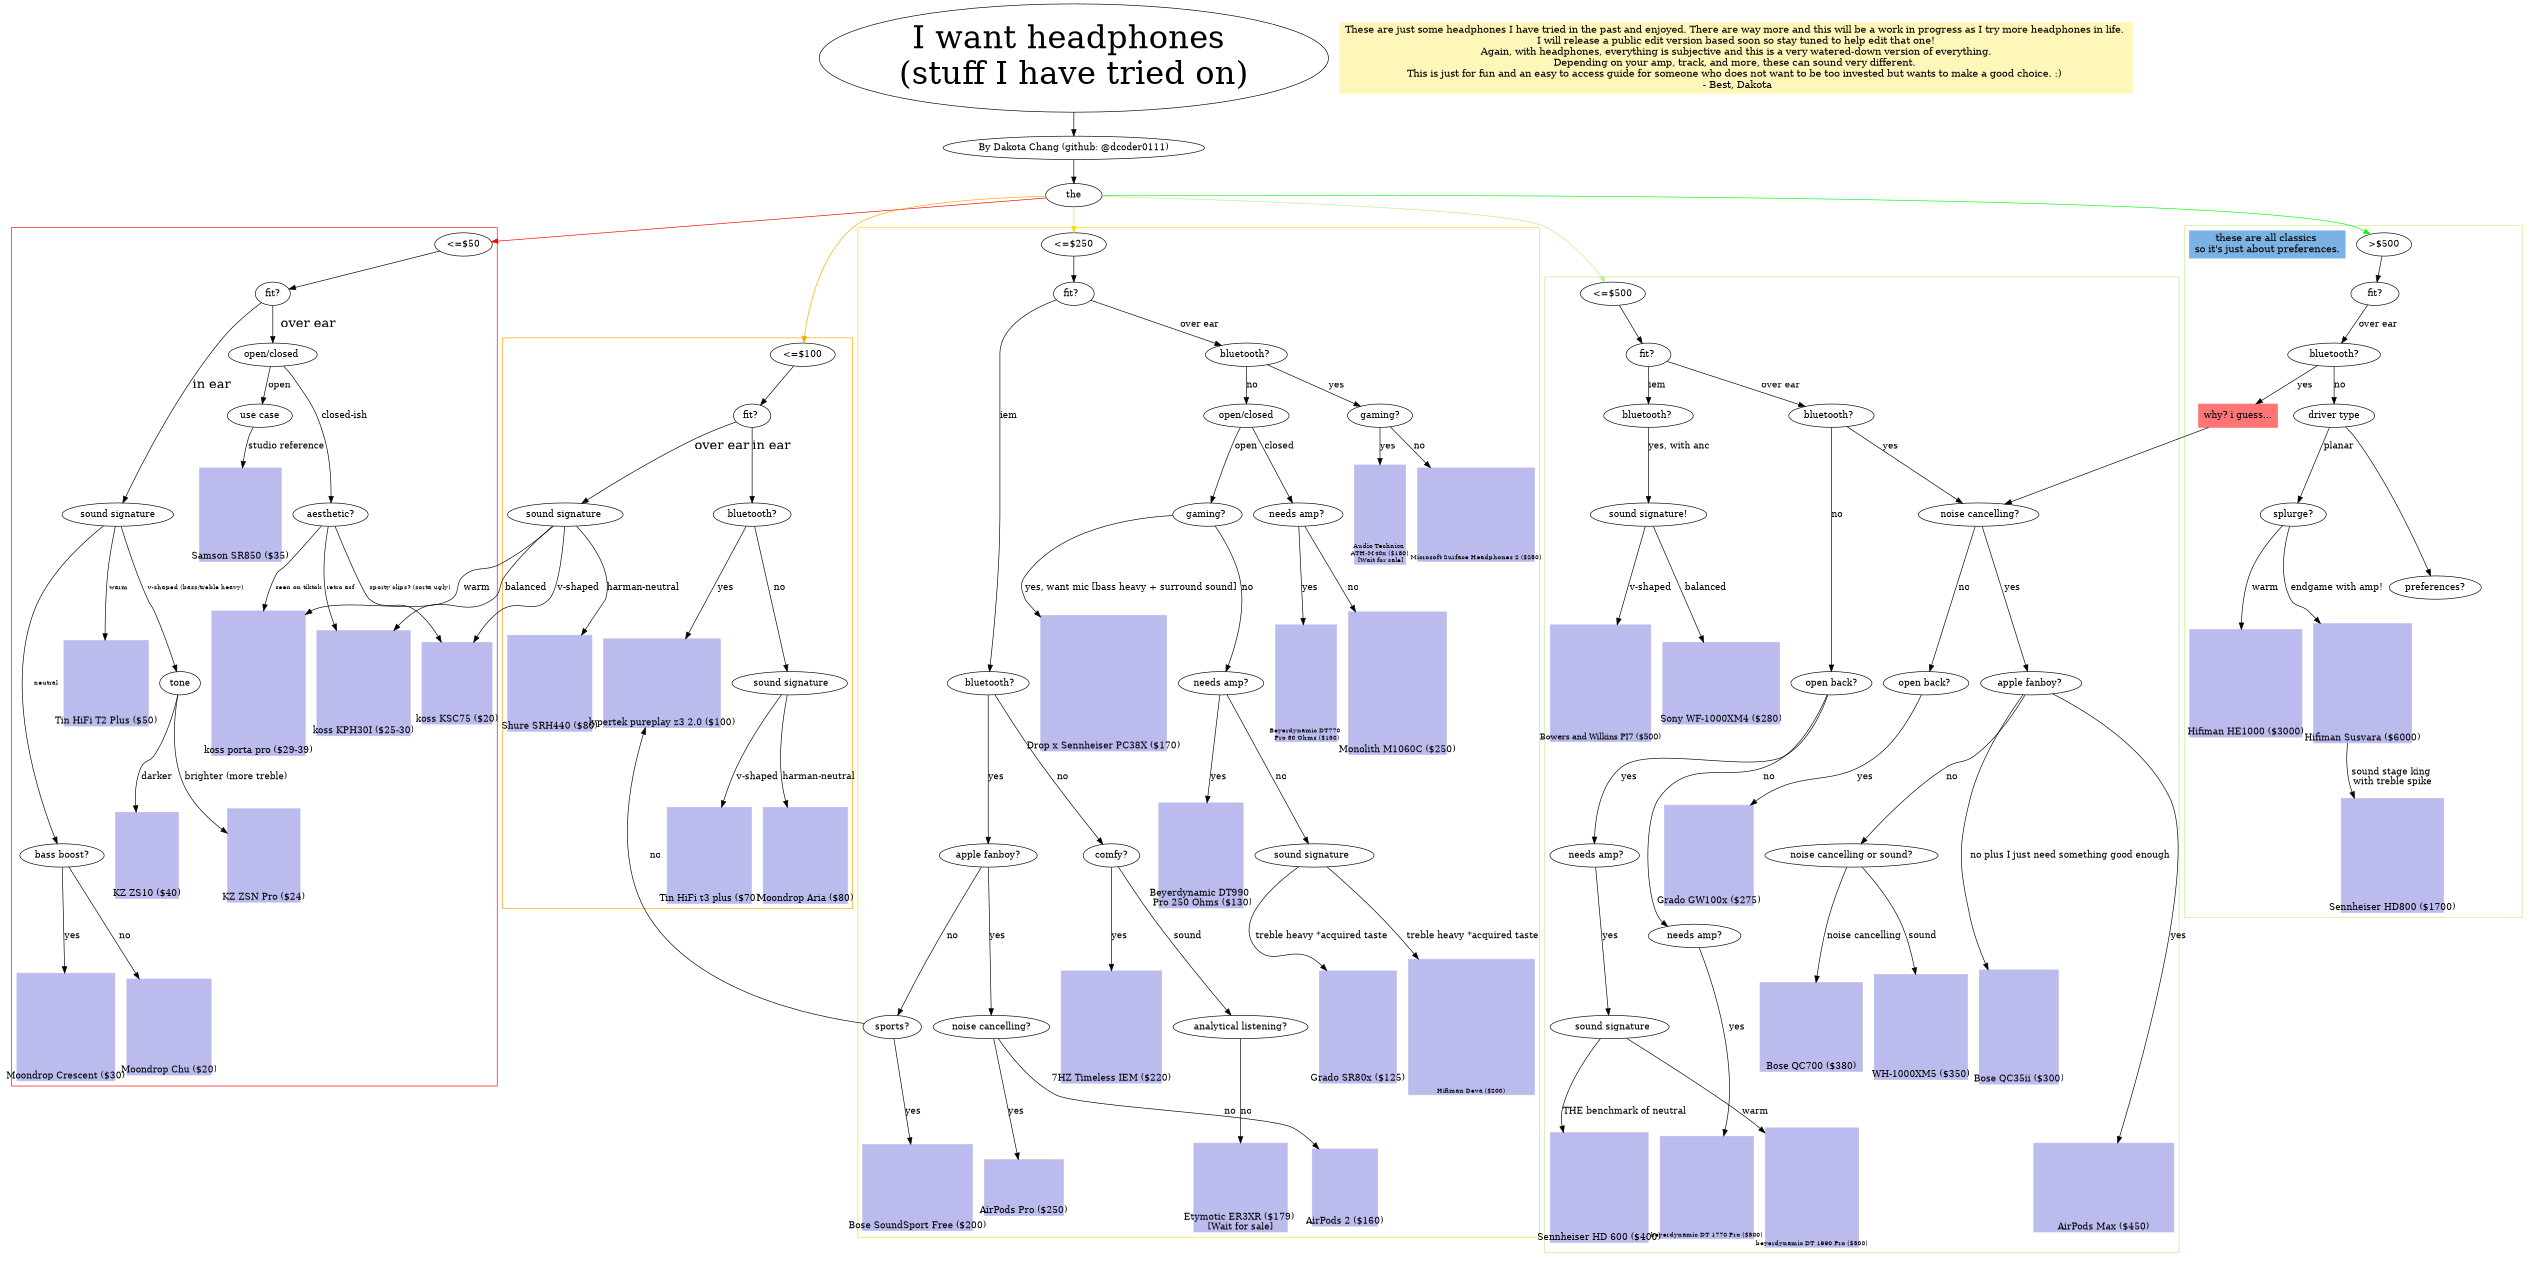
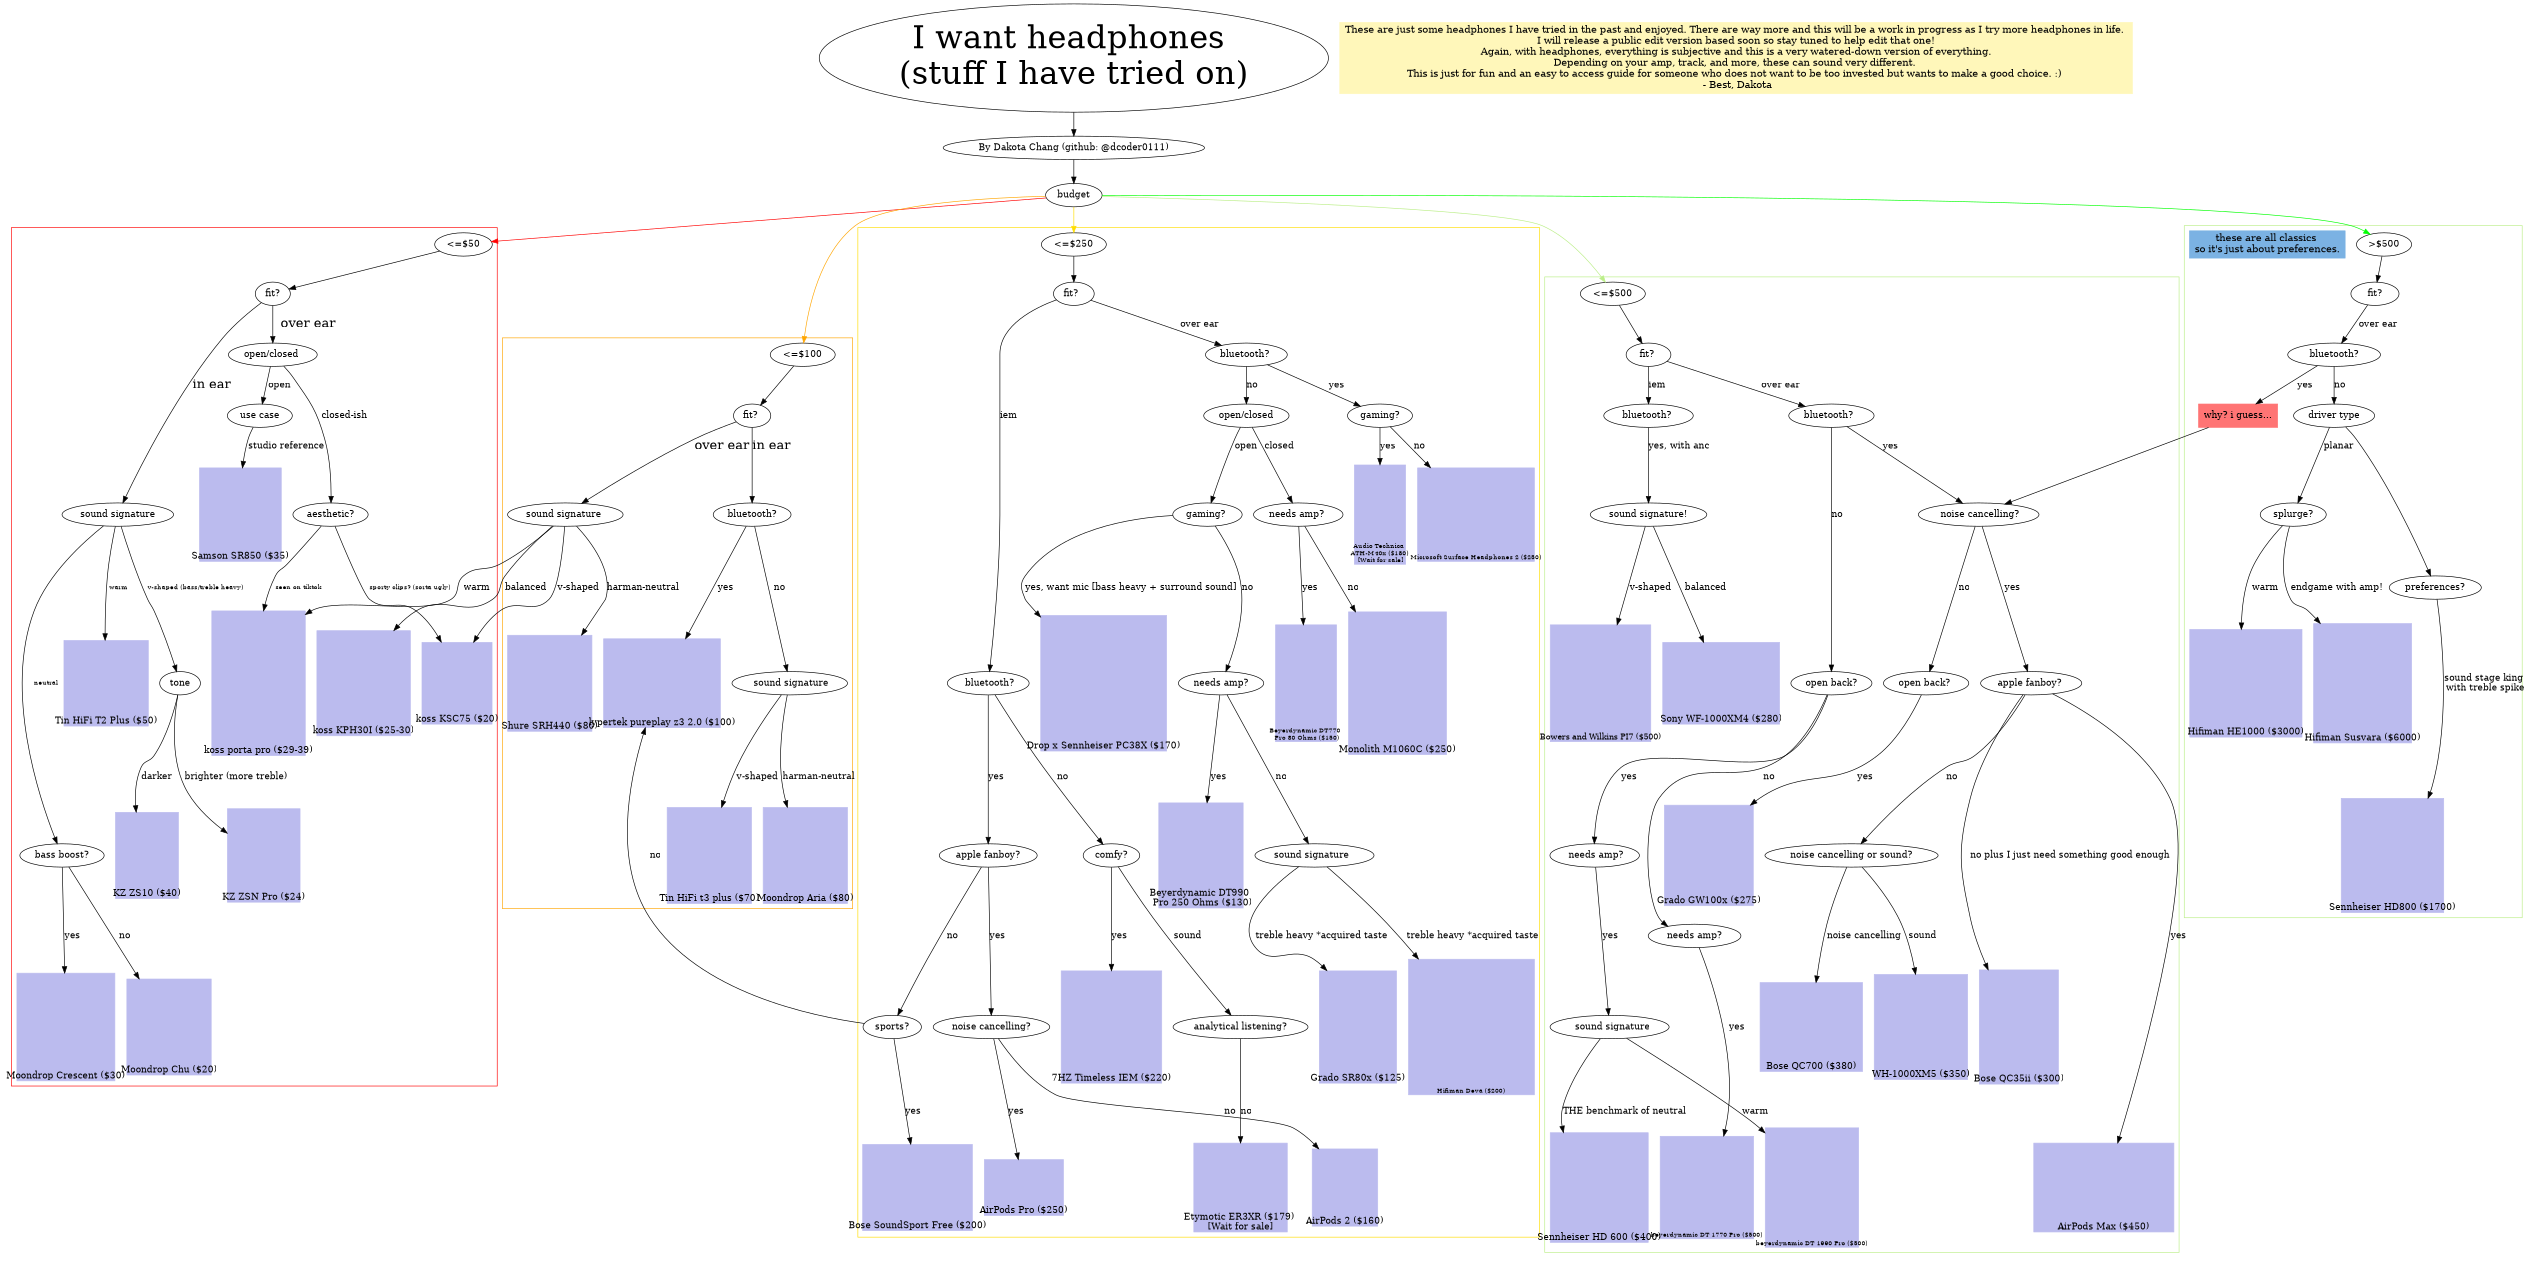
(1074, 195) -> (1074, 195)
(324, 576) -> none
(2347, 768) -> (2443, 696)
